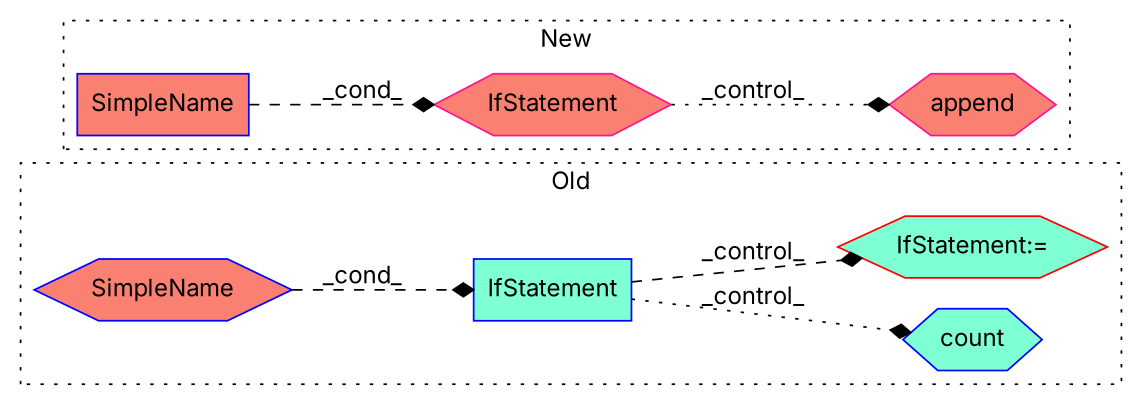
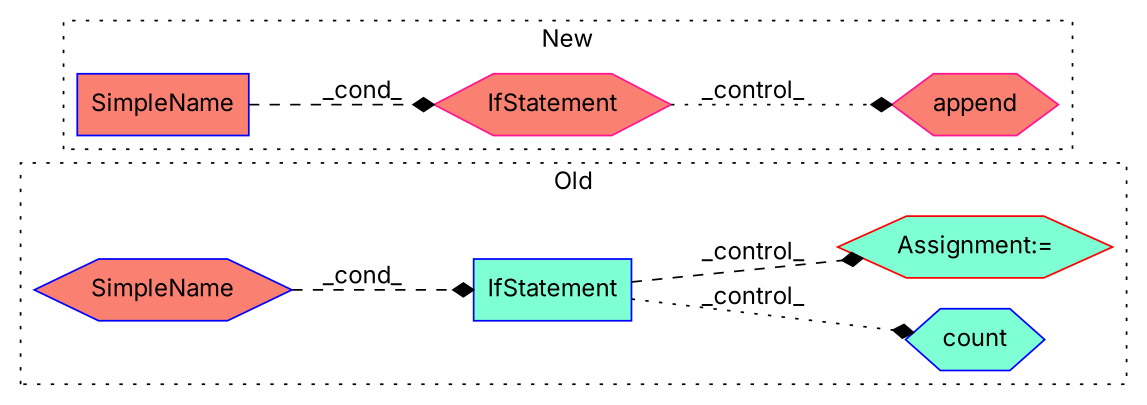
(973, 247) -> (975, 247)
